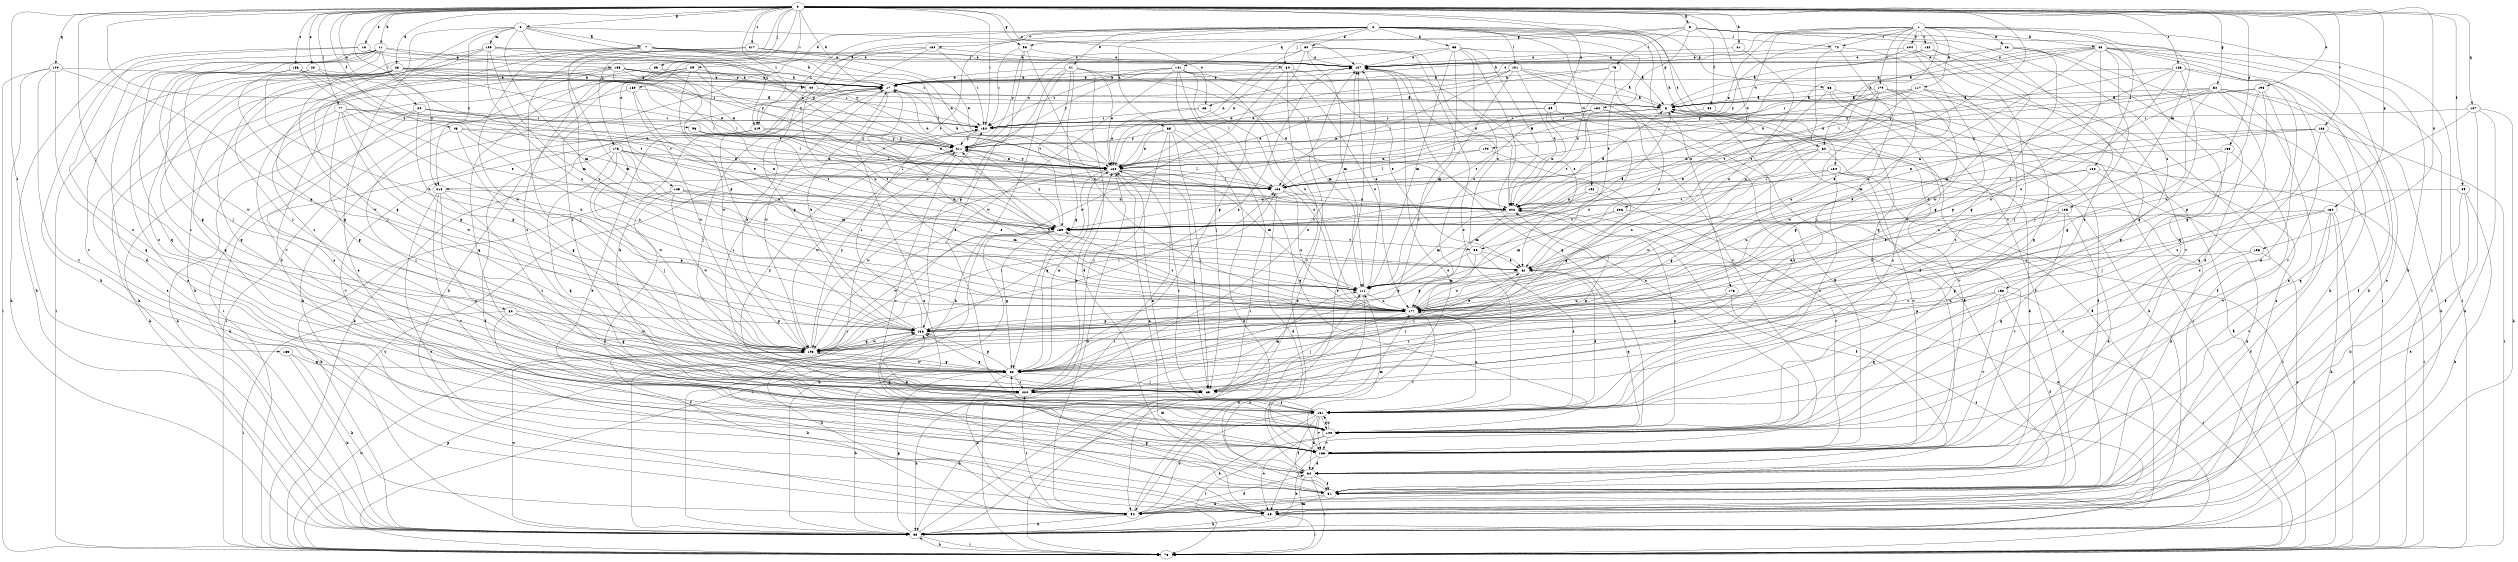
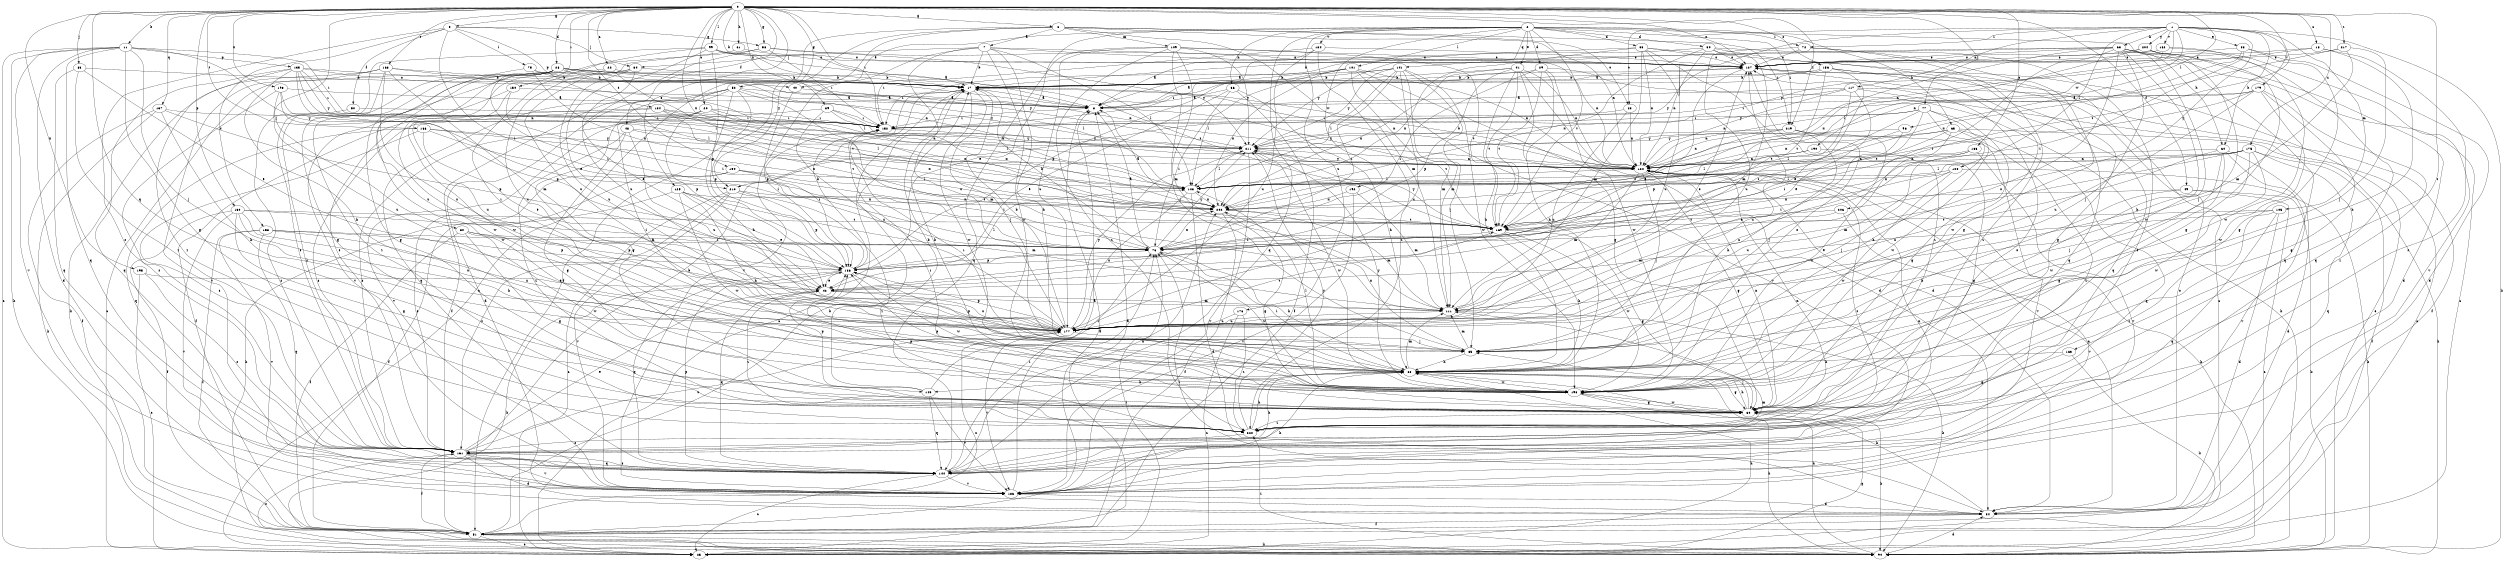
(915, 227) -> (1788, 270)
(1267, 238) -> (1091, 101)
(289, 514) -> (1182, 379)
